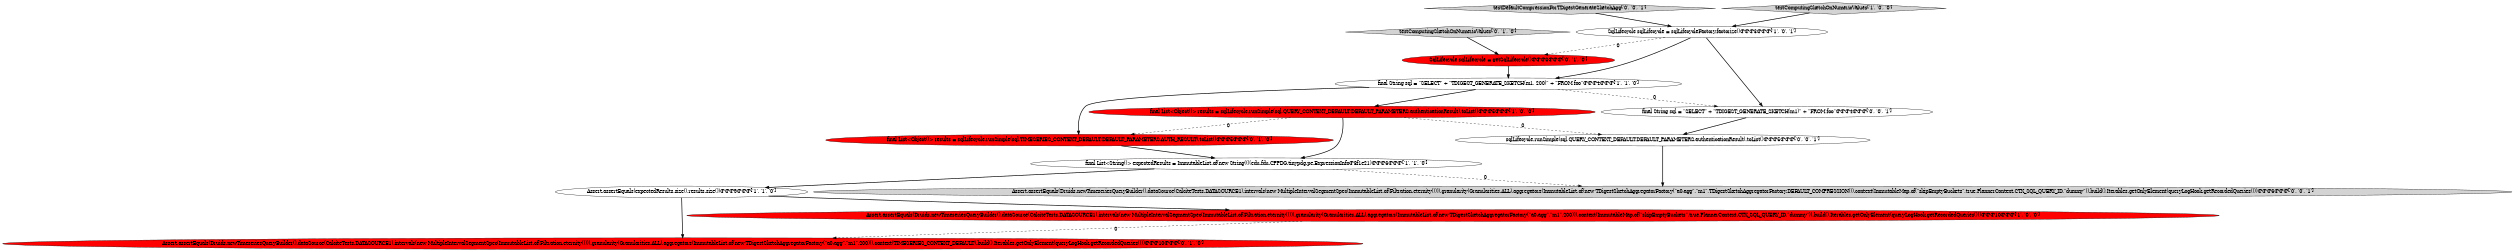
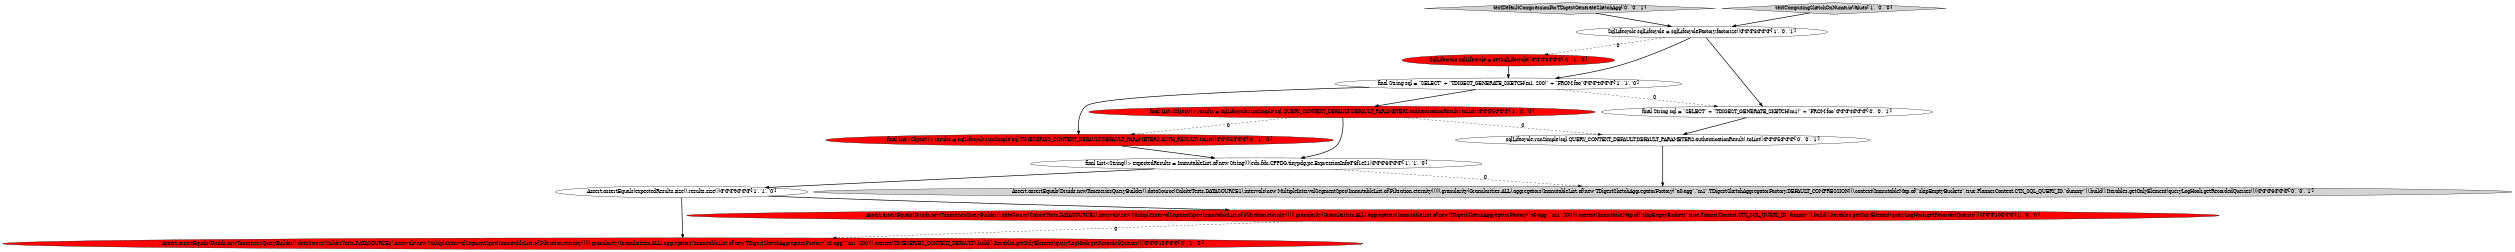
(1458, 32) -> none
